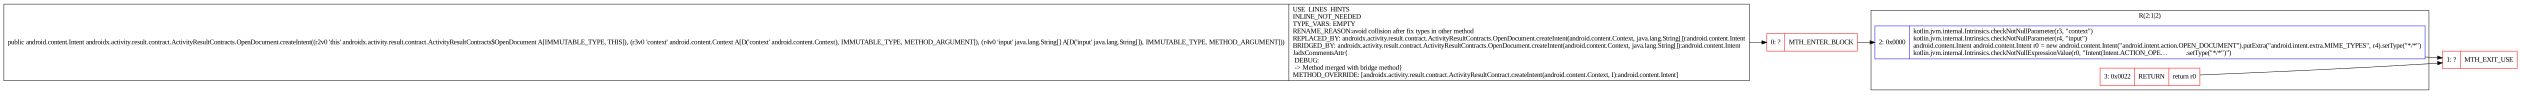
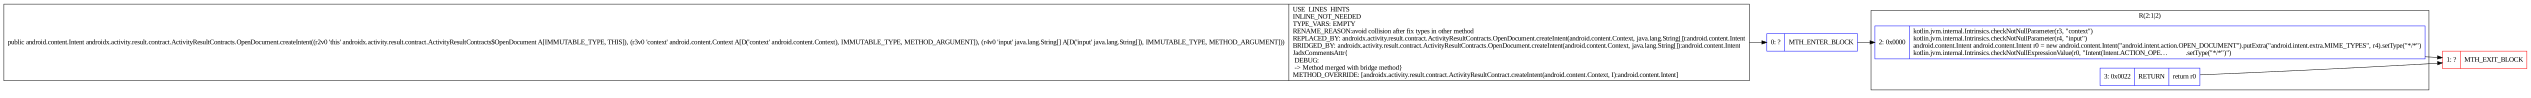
(1812, 42) -> (1812, 42)
(2489, 60) -> (2494, 60)
(2150, 77) -> (2150, 77)
